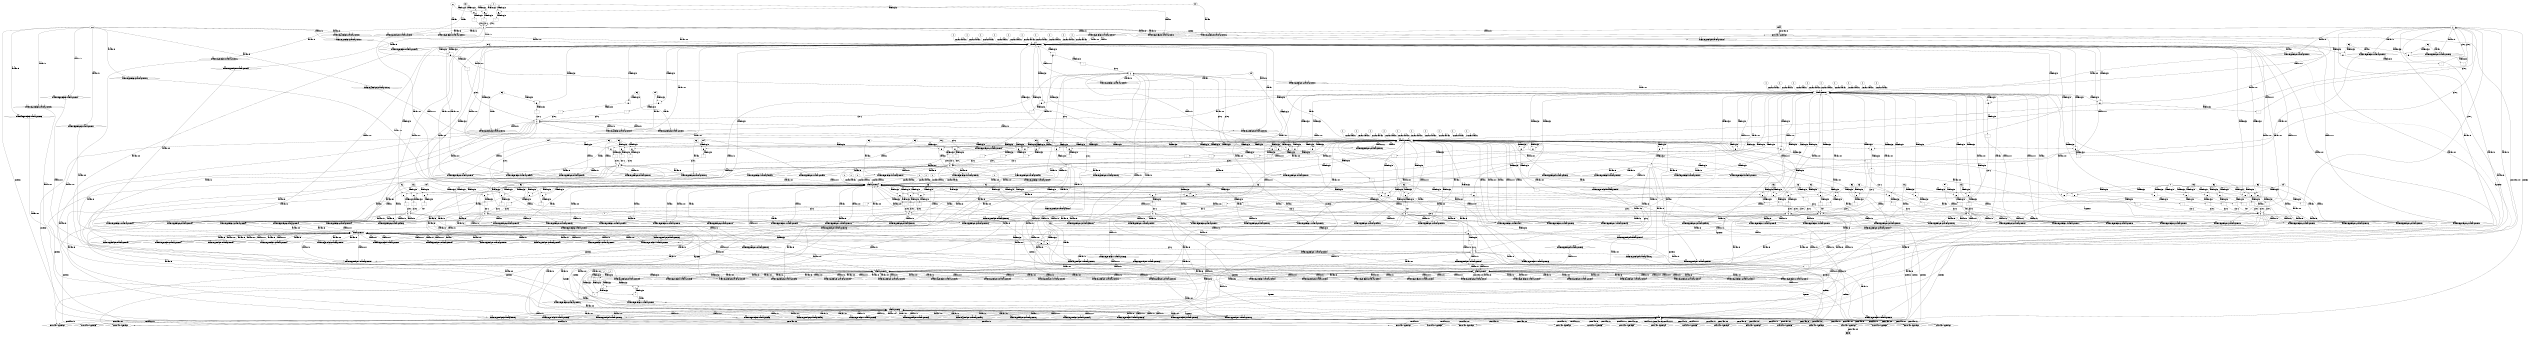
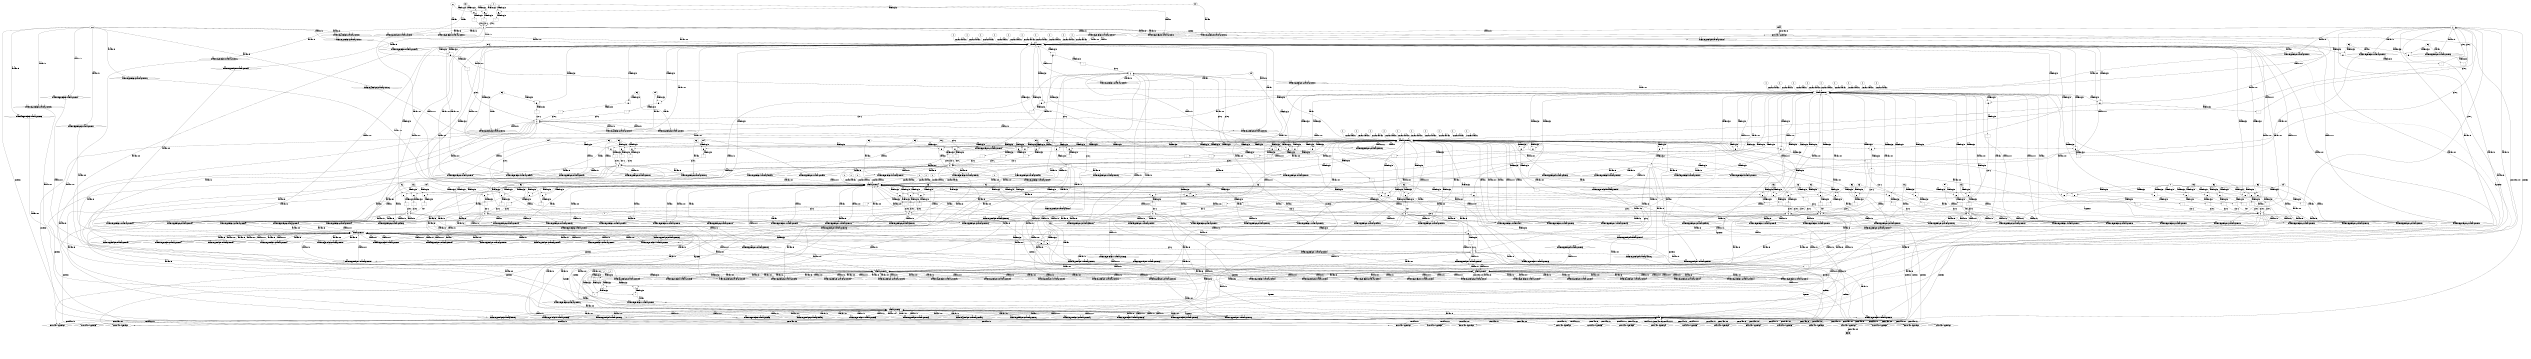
(957, 313) -> (1356, 314)
